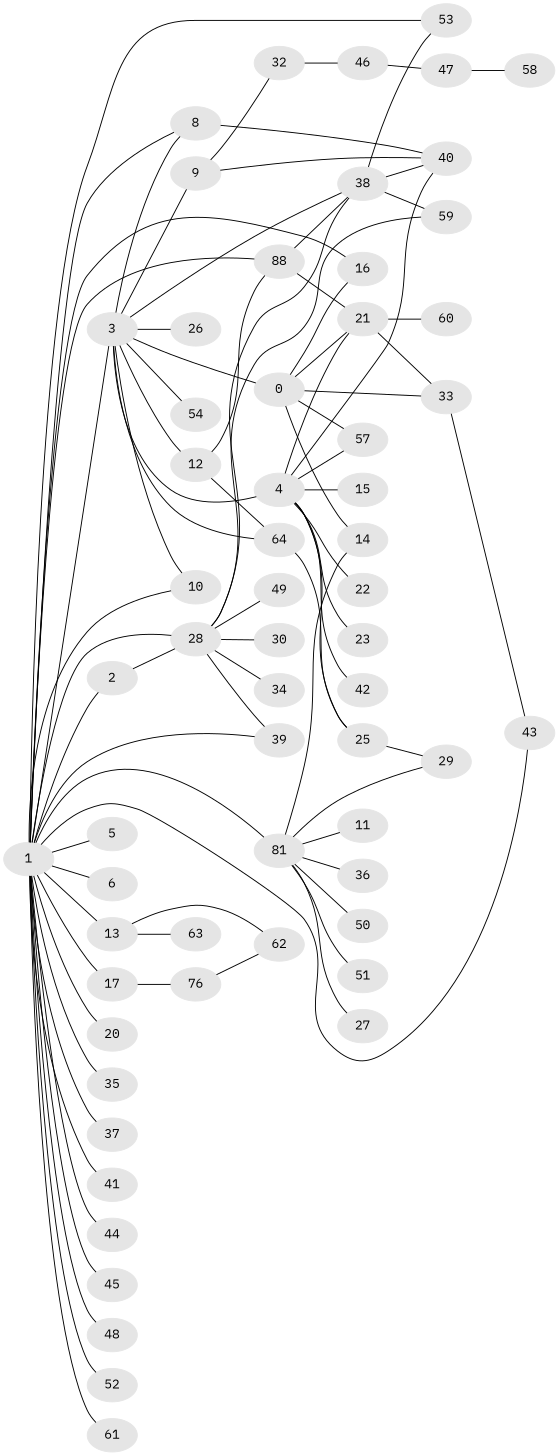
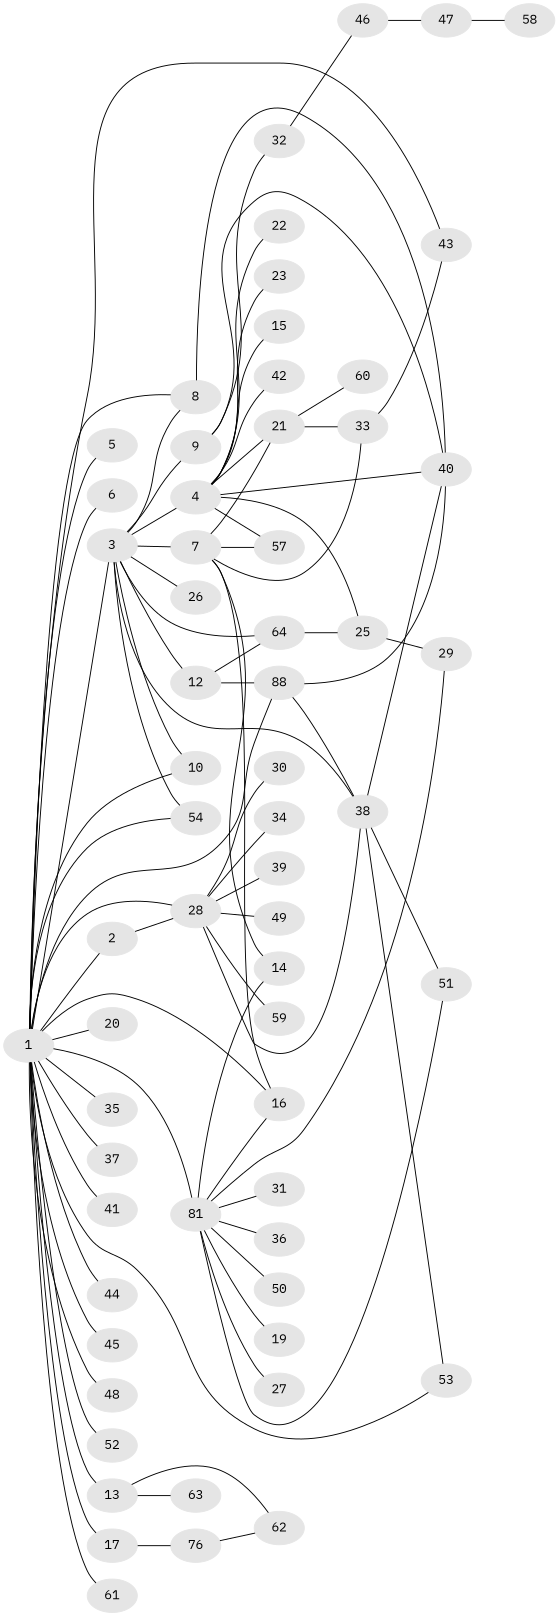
(405, 200) -> (401, 891)
(323, 292) -> (416, 619)
(279, 390) -> (196, 547)
(121, 746) -> (65, 878)
(363, 826) -> (279, 1189)
none -> (236, 1158)
none -> (279, 1340)
